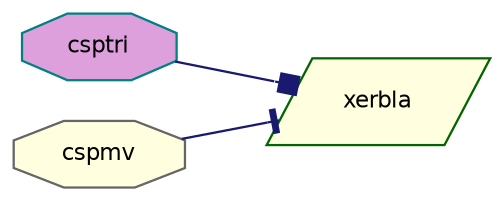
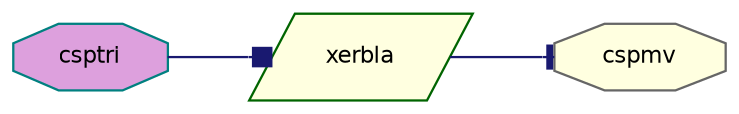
(225, 131) -> (496, 57)
